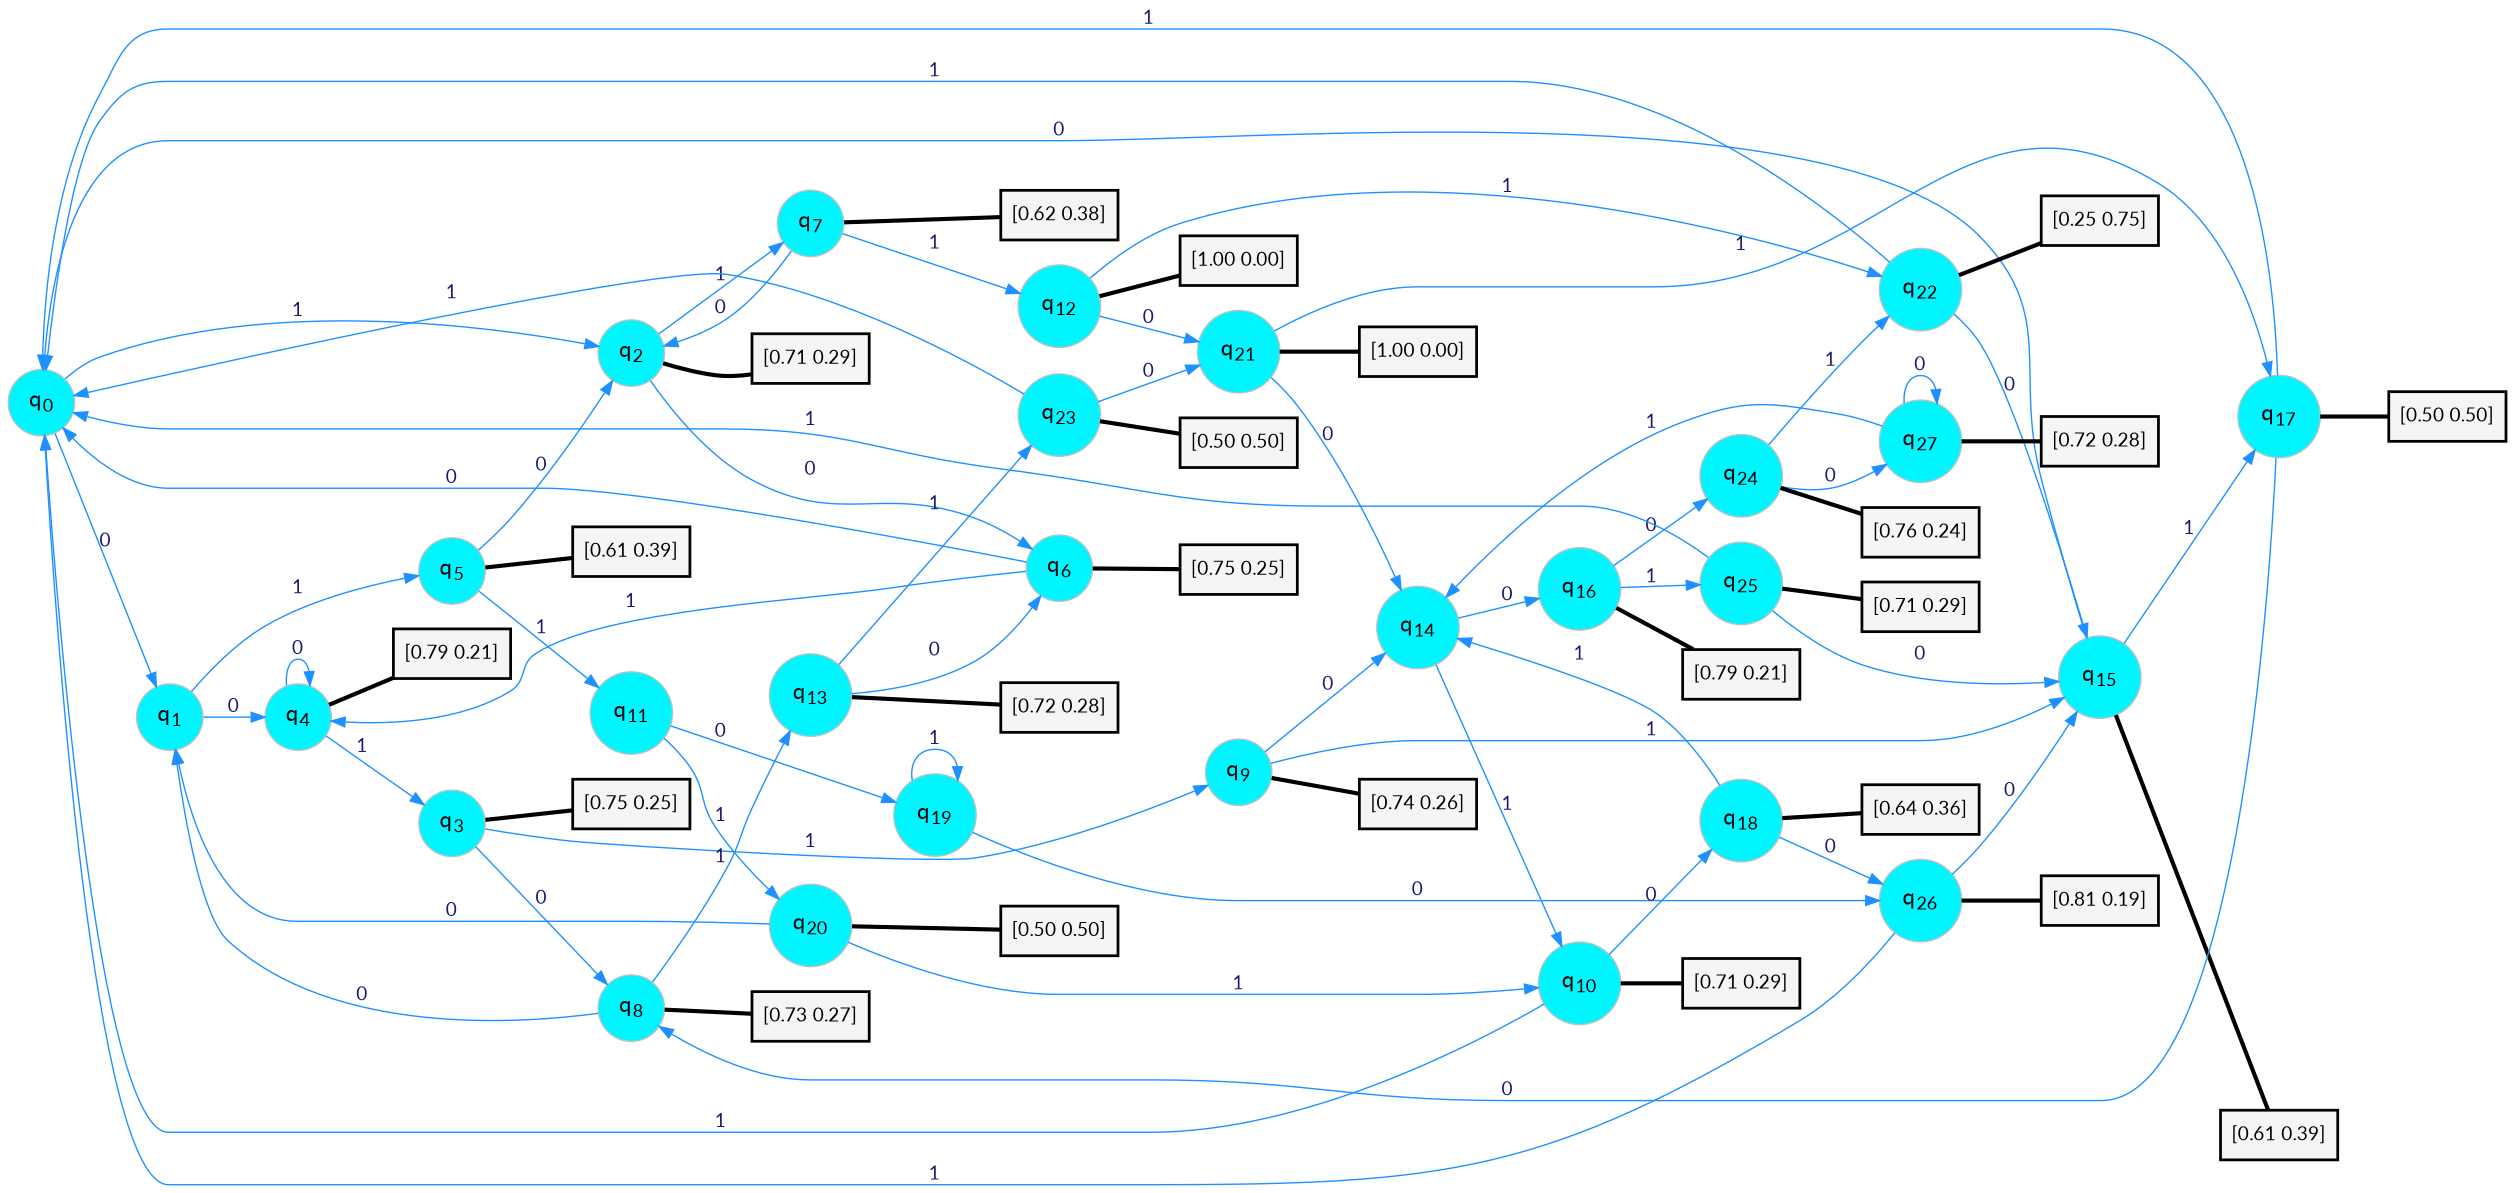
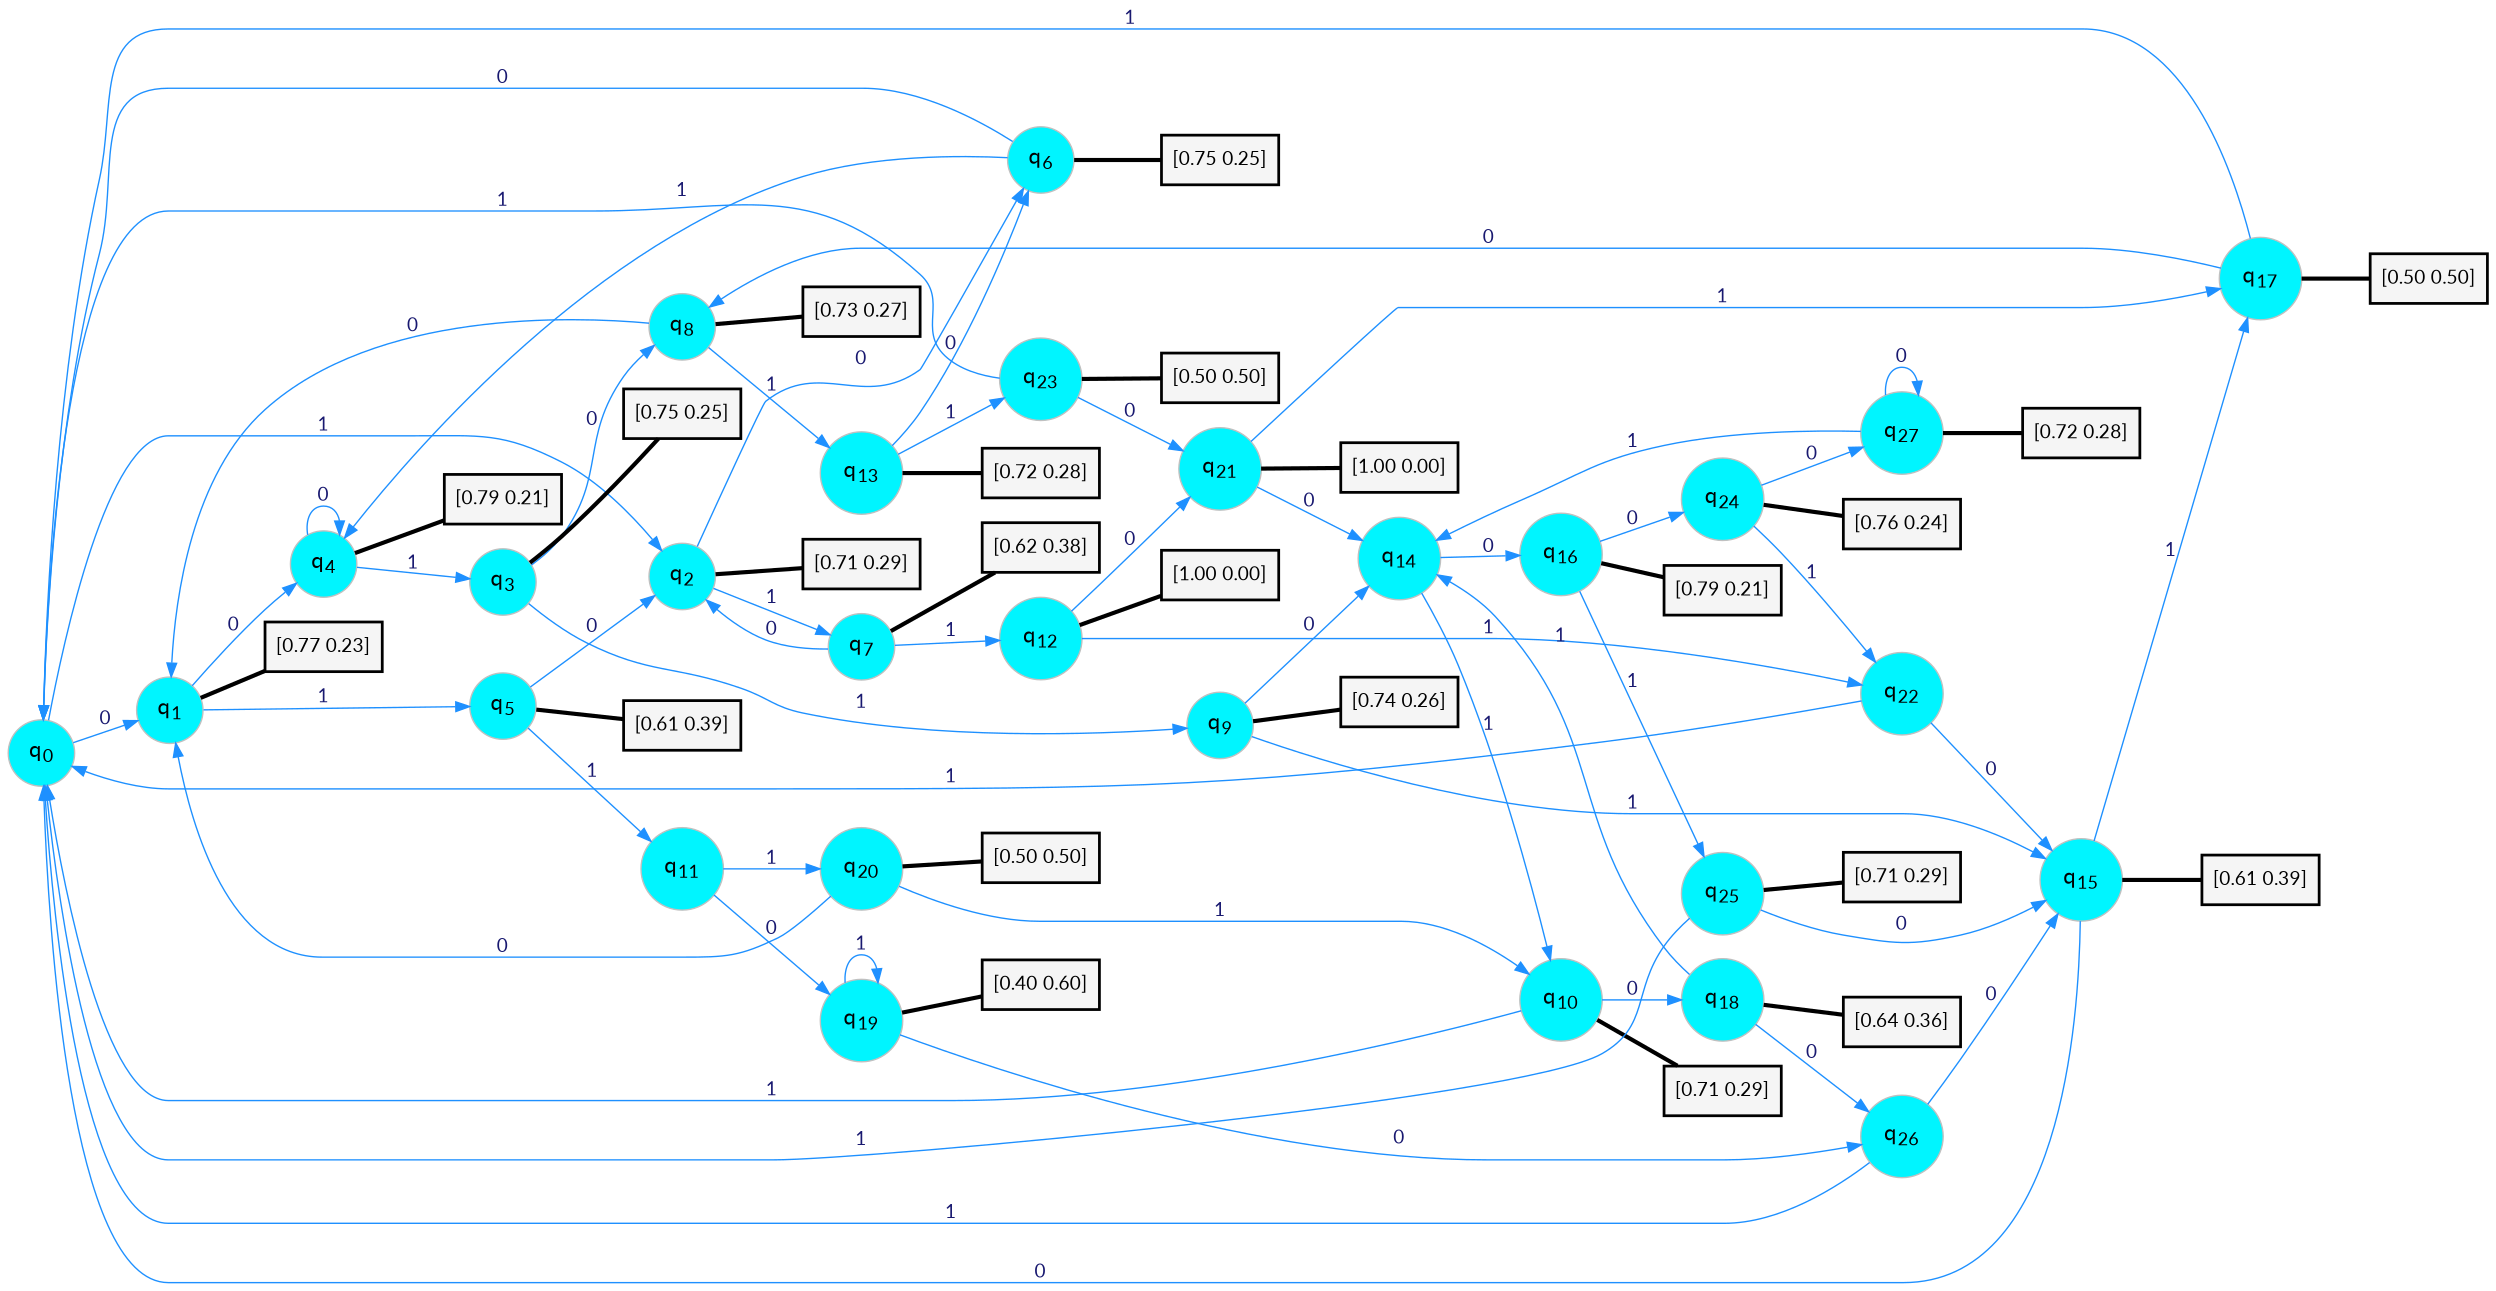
(2100, 221) -> none
none -> (324, 647)
(2100, 901) -> none
none -> (1041, 985)
